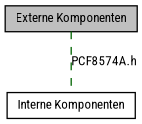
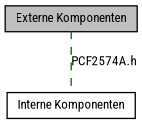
(104, 62) -> (104, 62)
